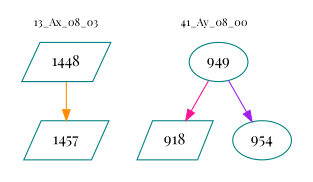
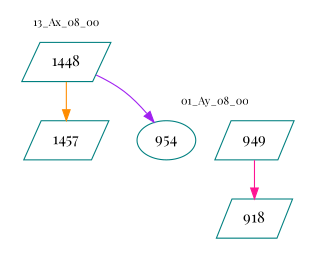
(66, 23) -> (66, 23)
(214, 23) -> (215, 102)
(219, 62) -> (254, 140)
(238, 96) -> (113, 84)
